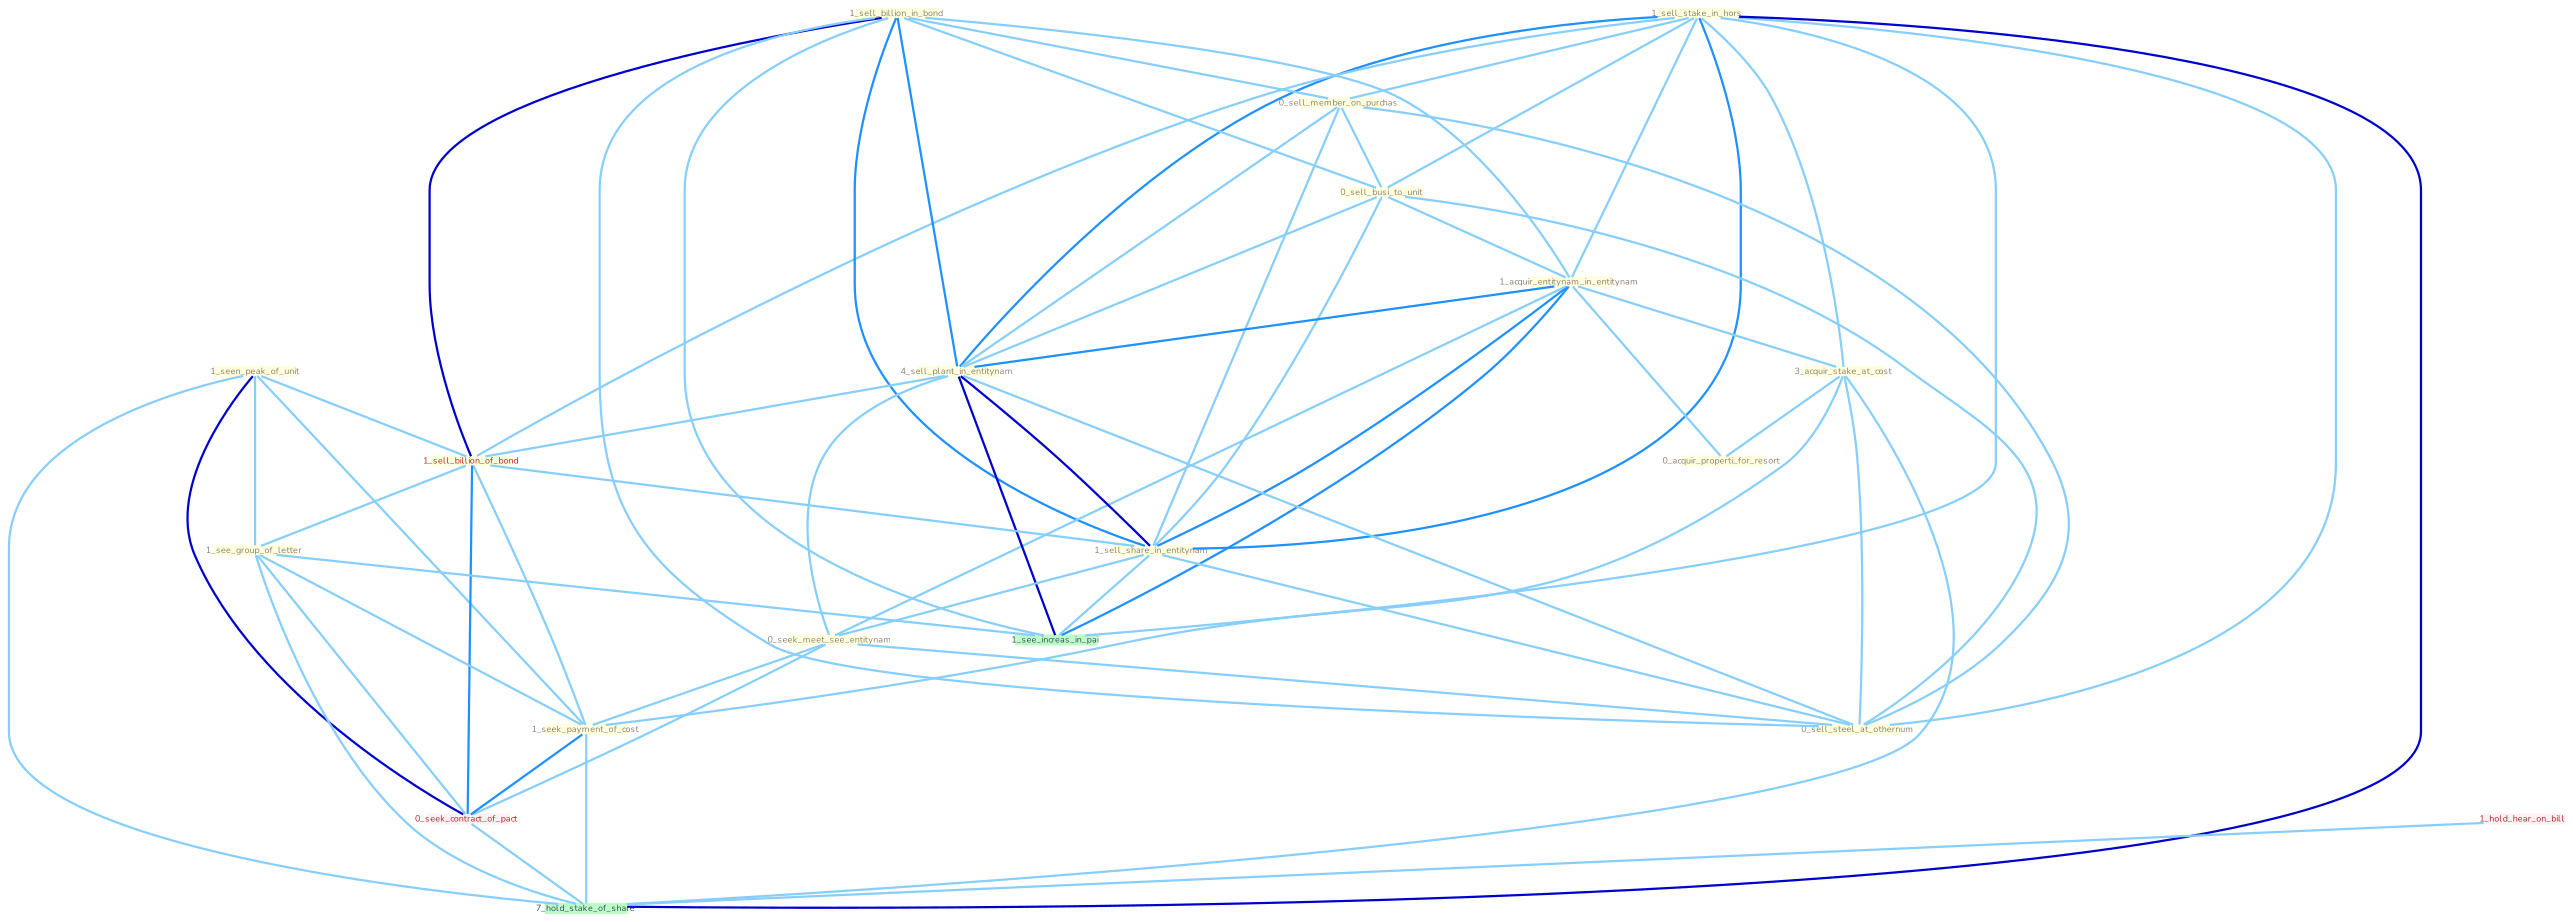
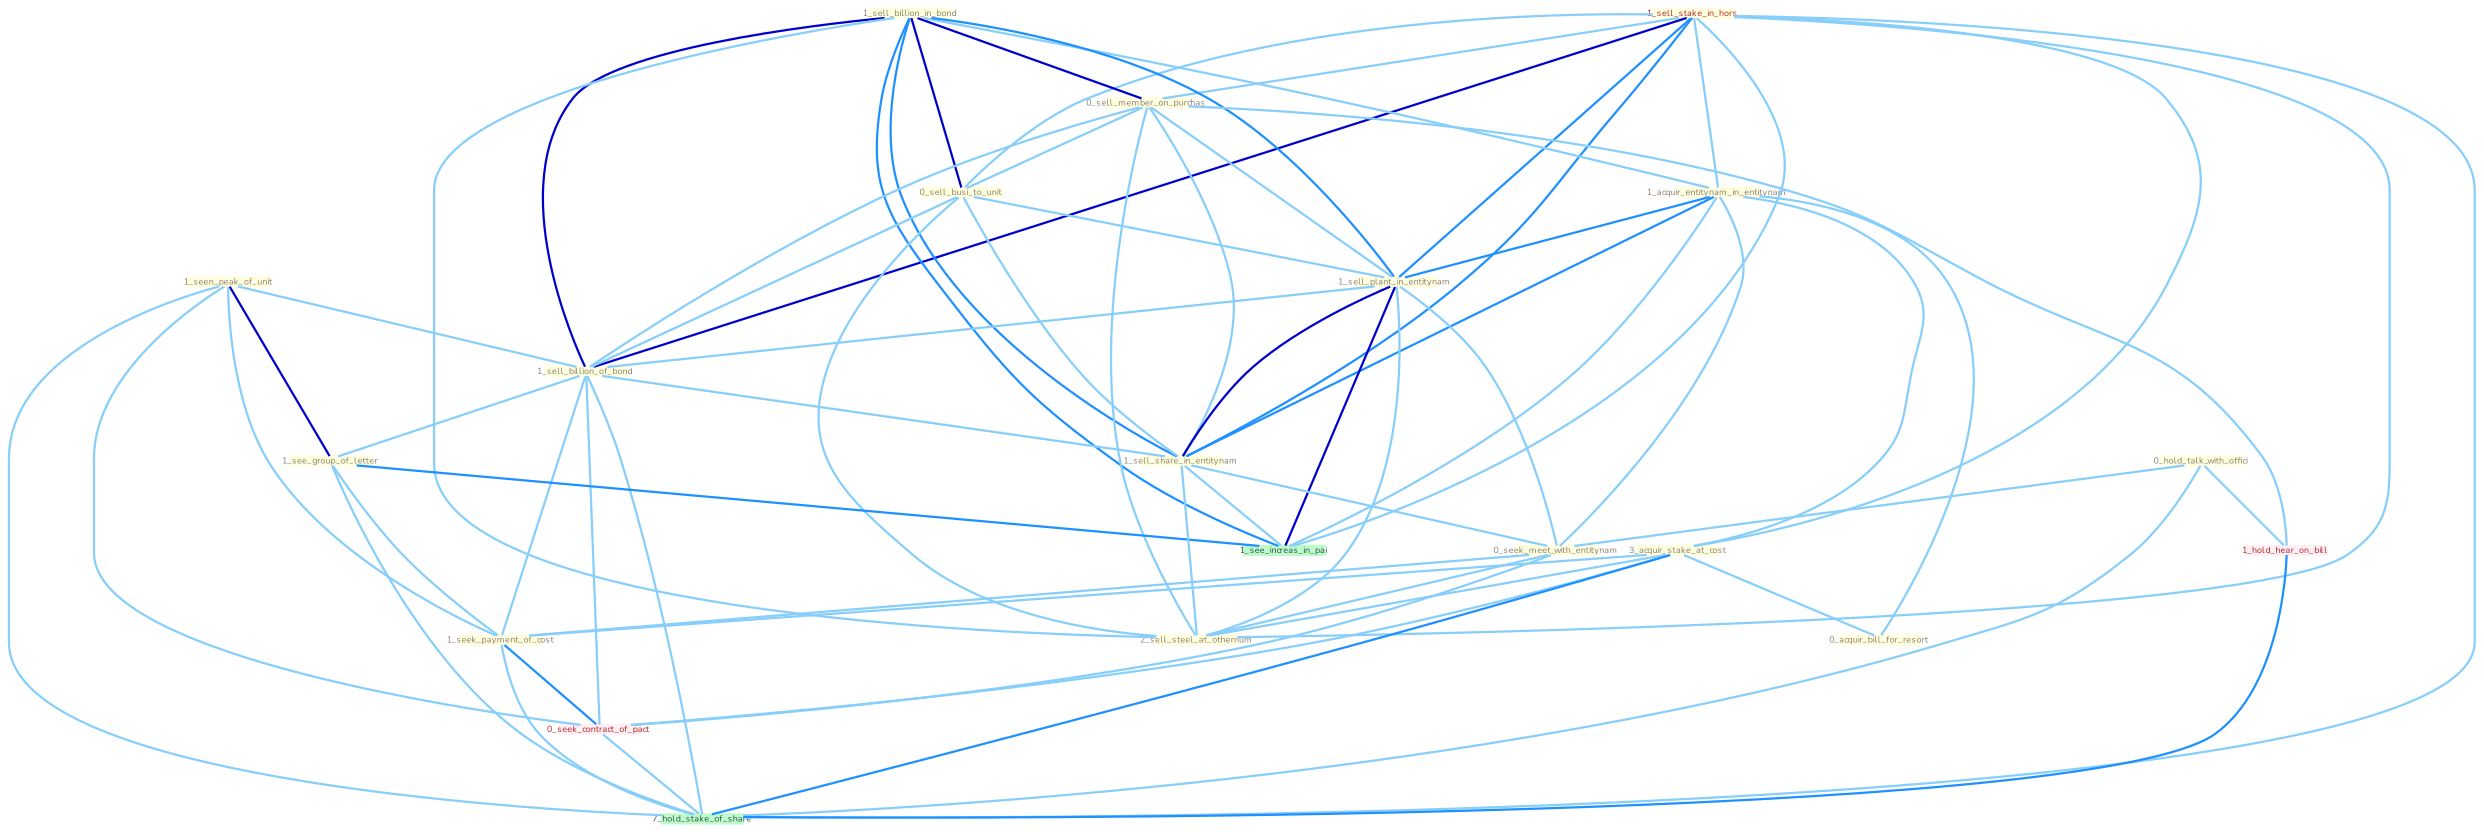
(1698, 13) -> (1694, 13)
(1119, 58) -> (1029, 58)
(1140, 103) -> (936, 103)
(1053, 172) -> (1168, 184)
none -> (1746, 180)
none -> (853, 211)
(1477, 237) -> (774, 282)
(958, 371) -> (1396, 282)
(686, 378) -> (984, 343)
(255, 461) -> (280, 371)
(472, 461) -> (586, 371)
(1723, 461) -> (1879, 640)
none -> (2202, 461)
(1332, 485) -> (1532, 407)
none -> (651, 570)
(656, 595) -> (808, 506)
(242, 633) -> (167, 626)
(470, 640) -> (593, 550)
(830, 640) -> (1557, 550)
(362, 685) -> (1155, 668)
(1859, 729) -> (1197, 640)
(2324, 801) -> (2243, 745)
(1474, 835) -> (1192, 689)
(1555, 864) -> (1582, 807)
